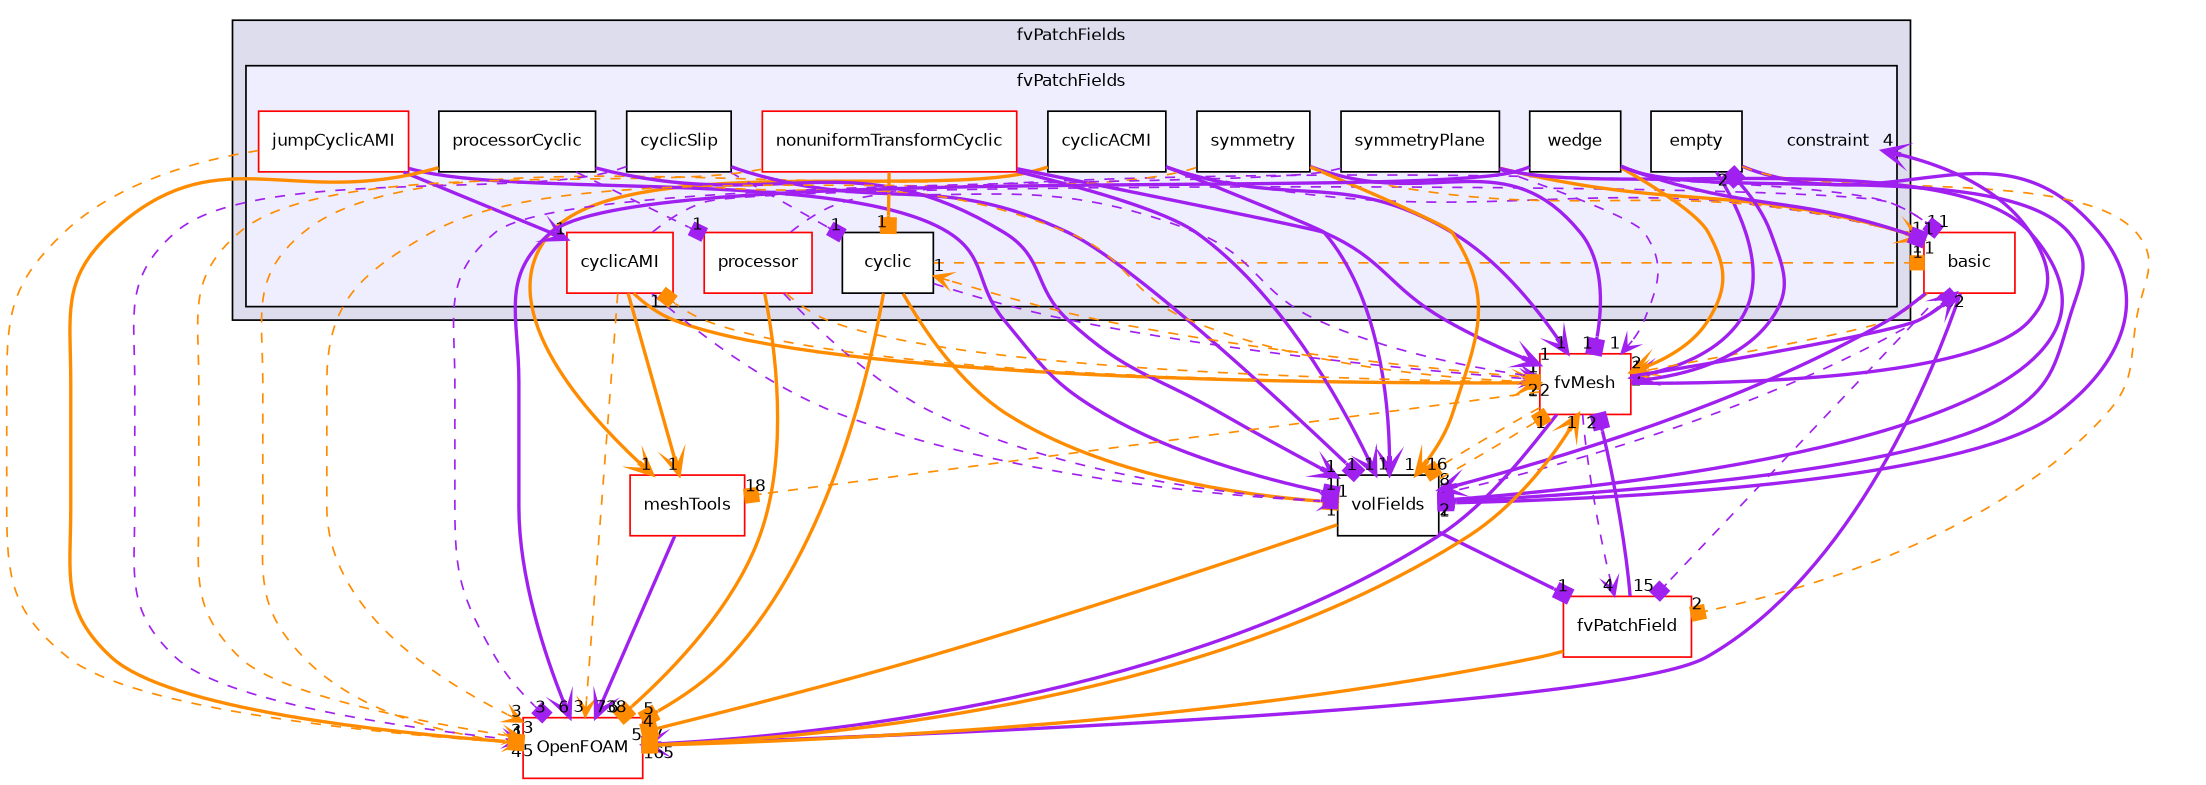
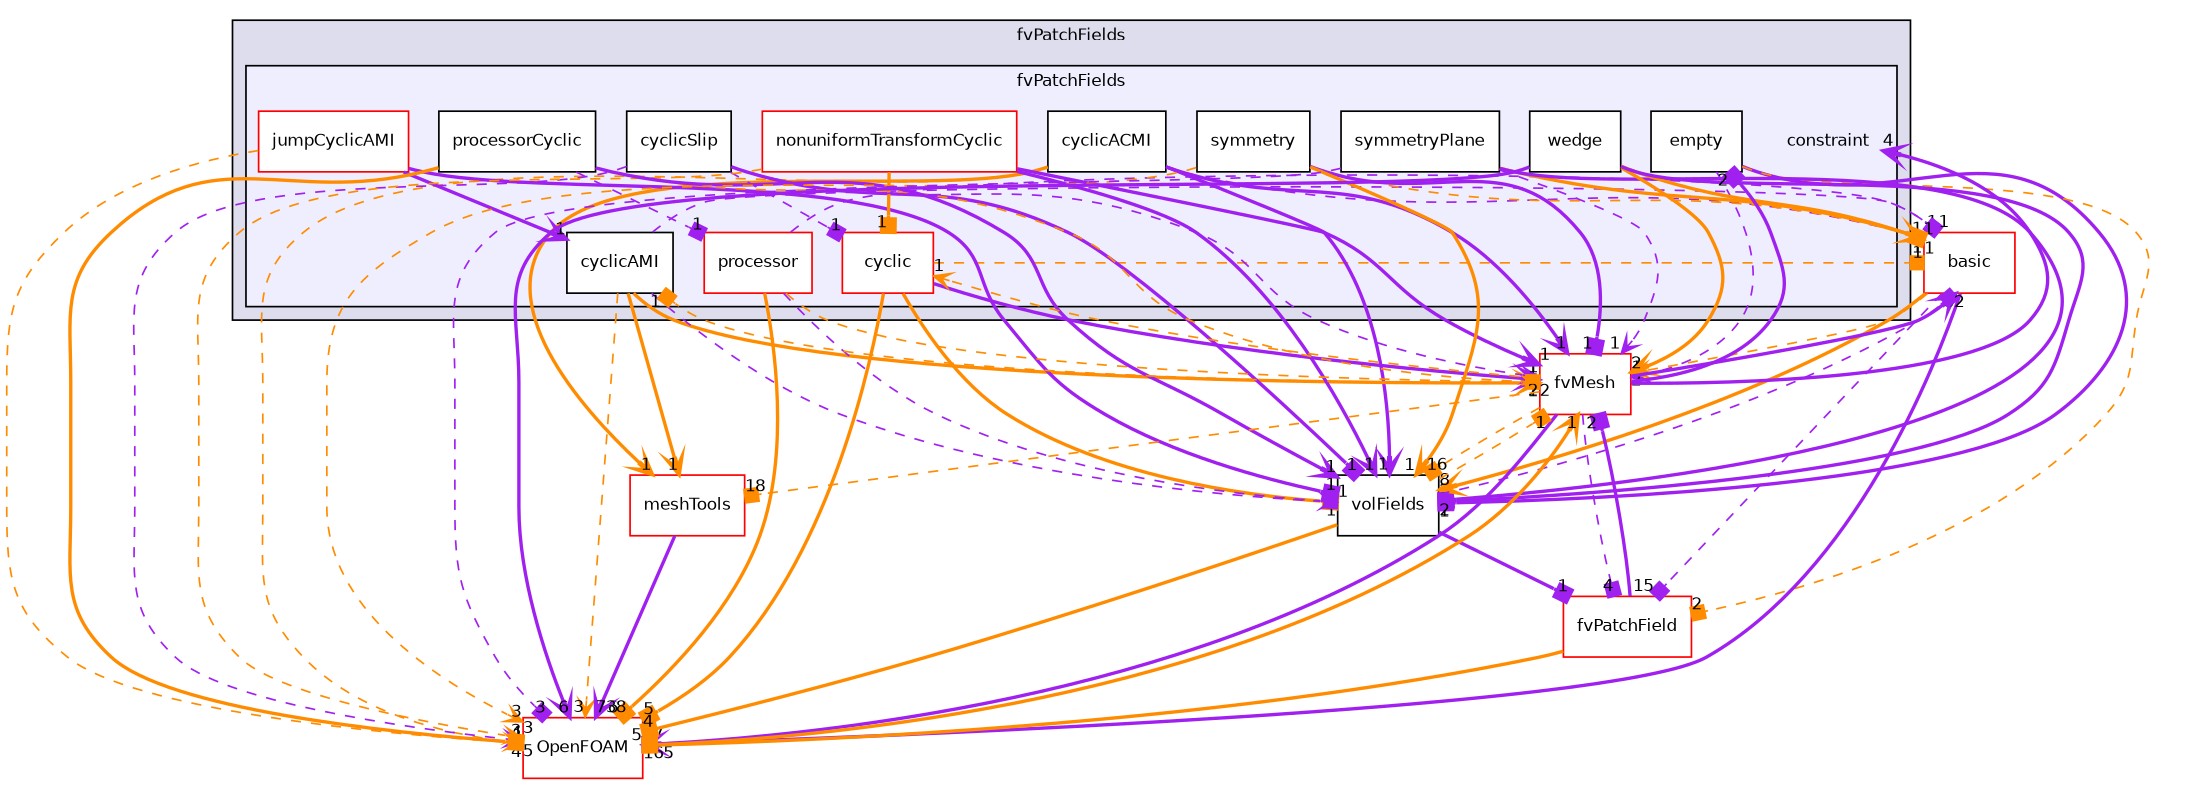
(1764, 202) -> (1764, 202)
(620, 263) -> (620, 263)
(888, 263) -> (888, 263)
(1751, 291) -> (1751, 291)
(1225, 346) -> (1225, 346)
(1699, 408) -> (1699, 408)
(1596, 510) -> (1596, 510)
